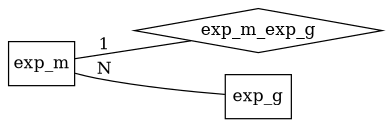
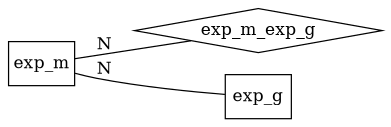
(105, 45) -> (105, 45)
